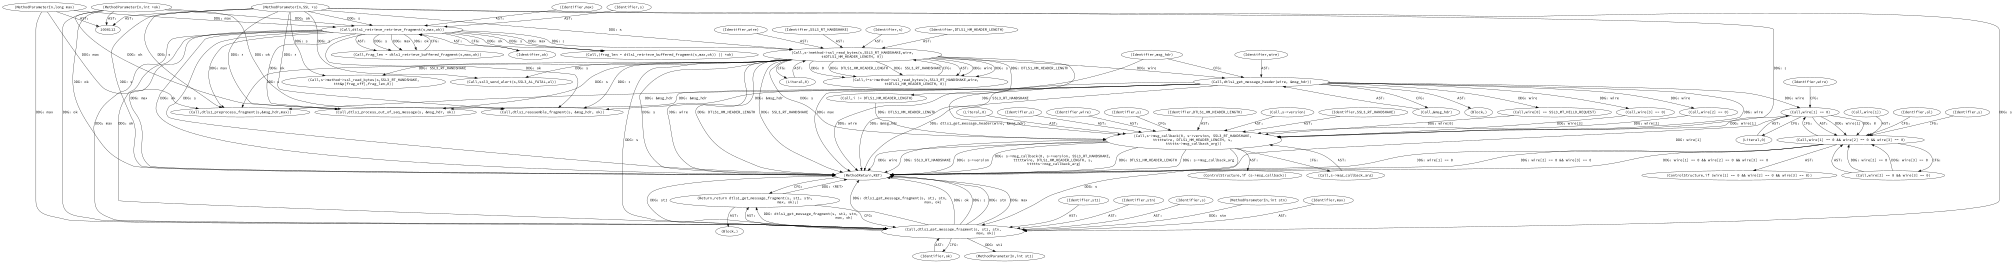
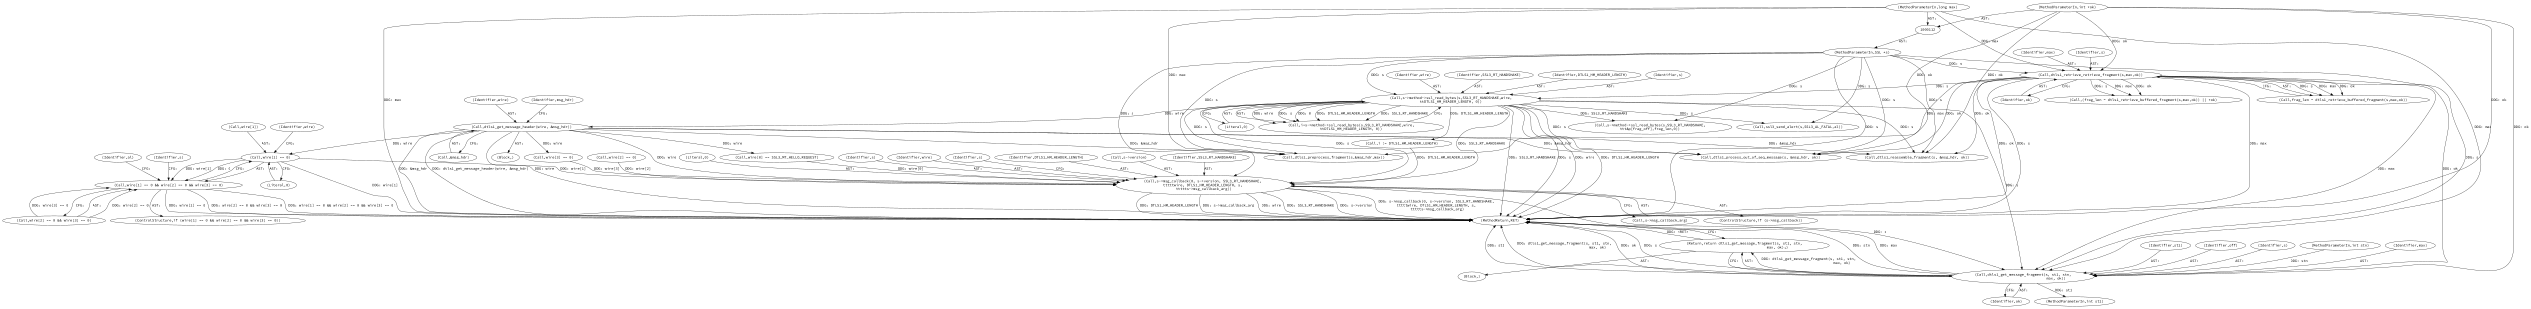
(155, 14) -> (1898, 40)
(1556, 89) -> none
(941, 90) -> (514, 20)
(1881, 126) -> (256, 141)
(1139, 200) -> (2221, 246)
